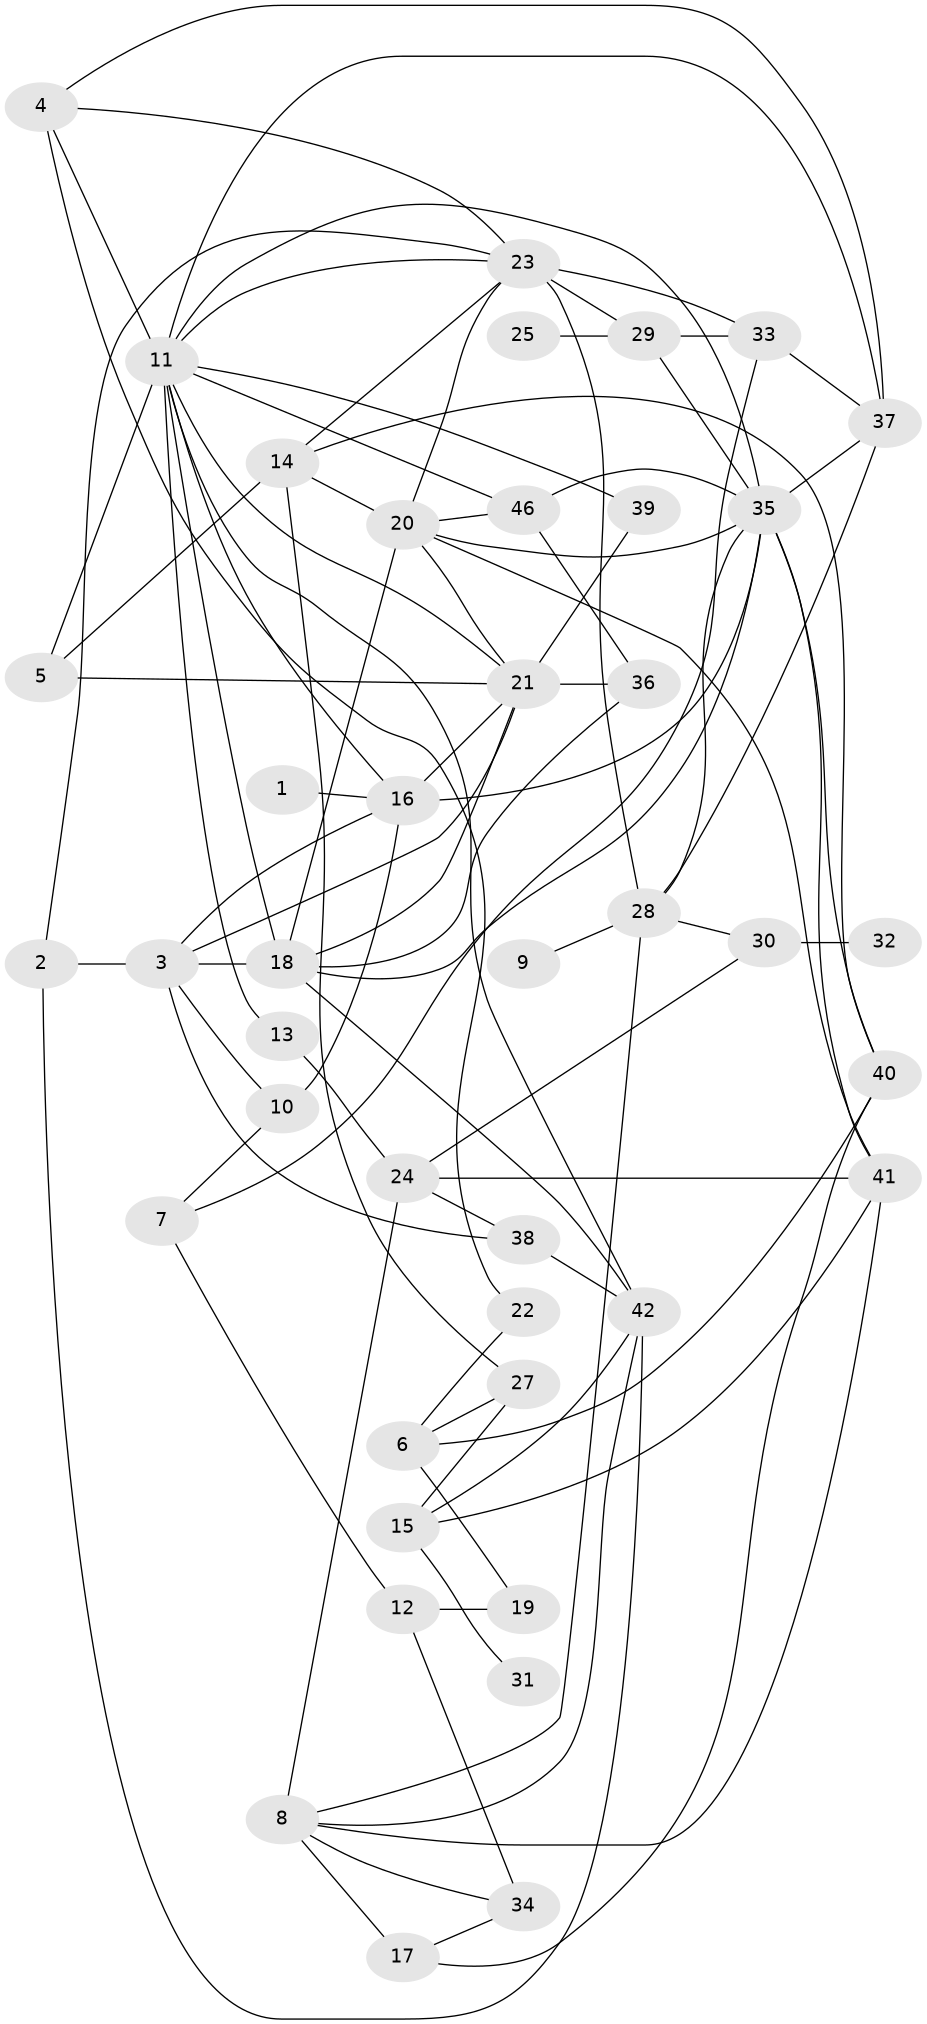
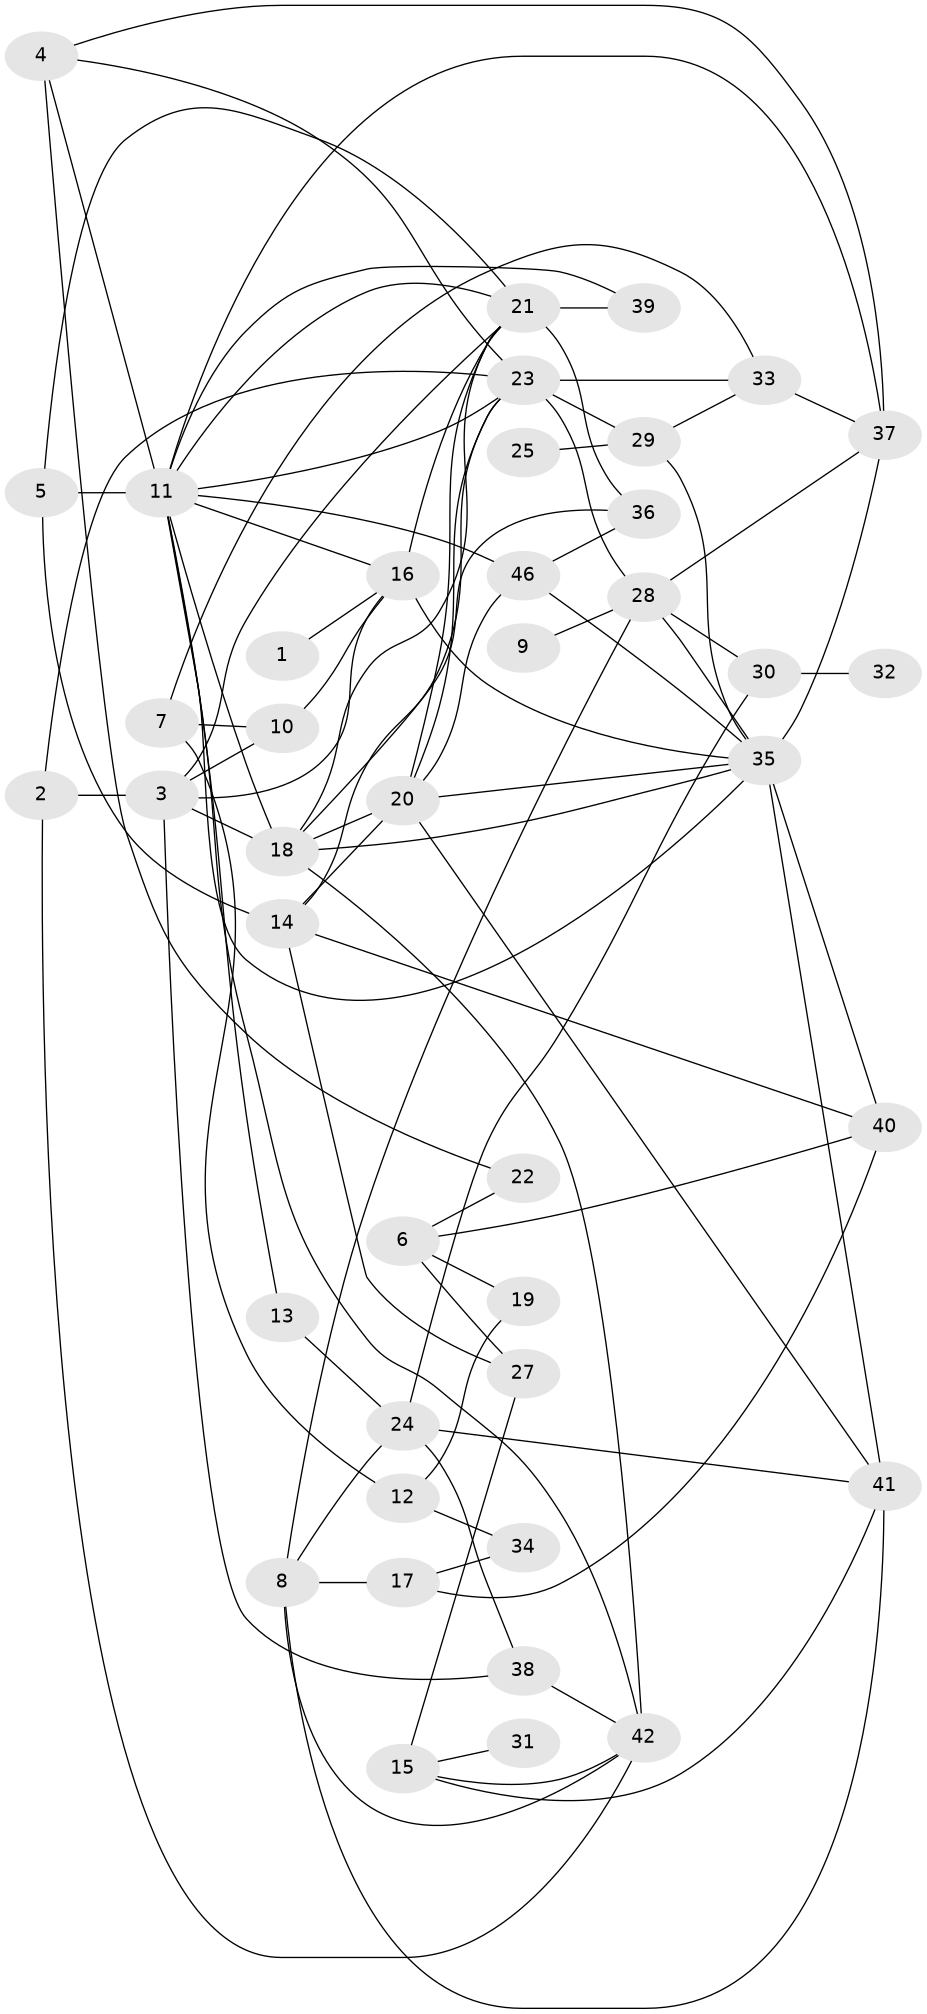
(397, 1875) -> none
